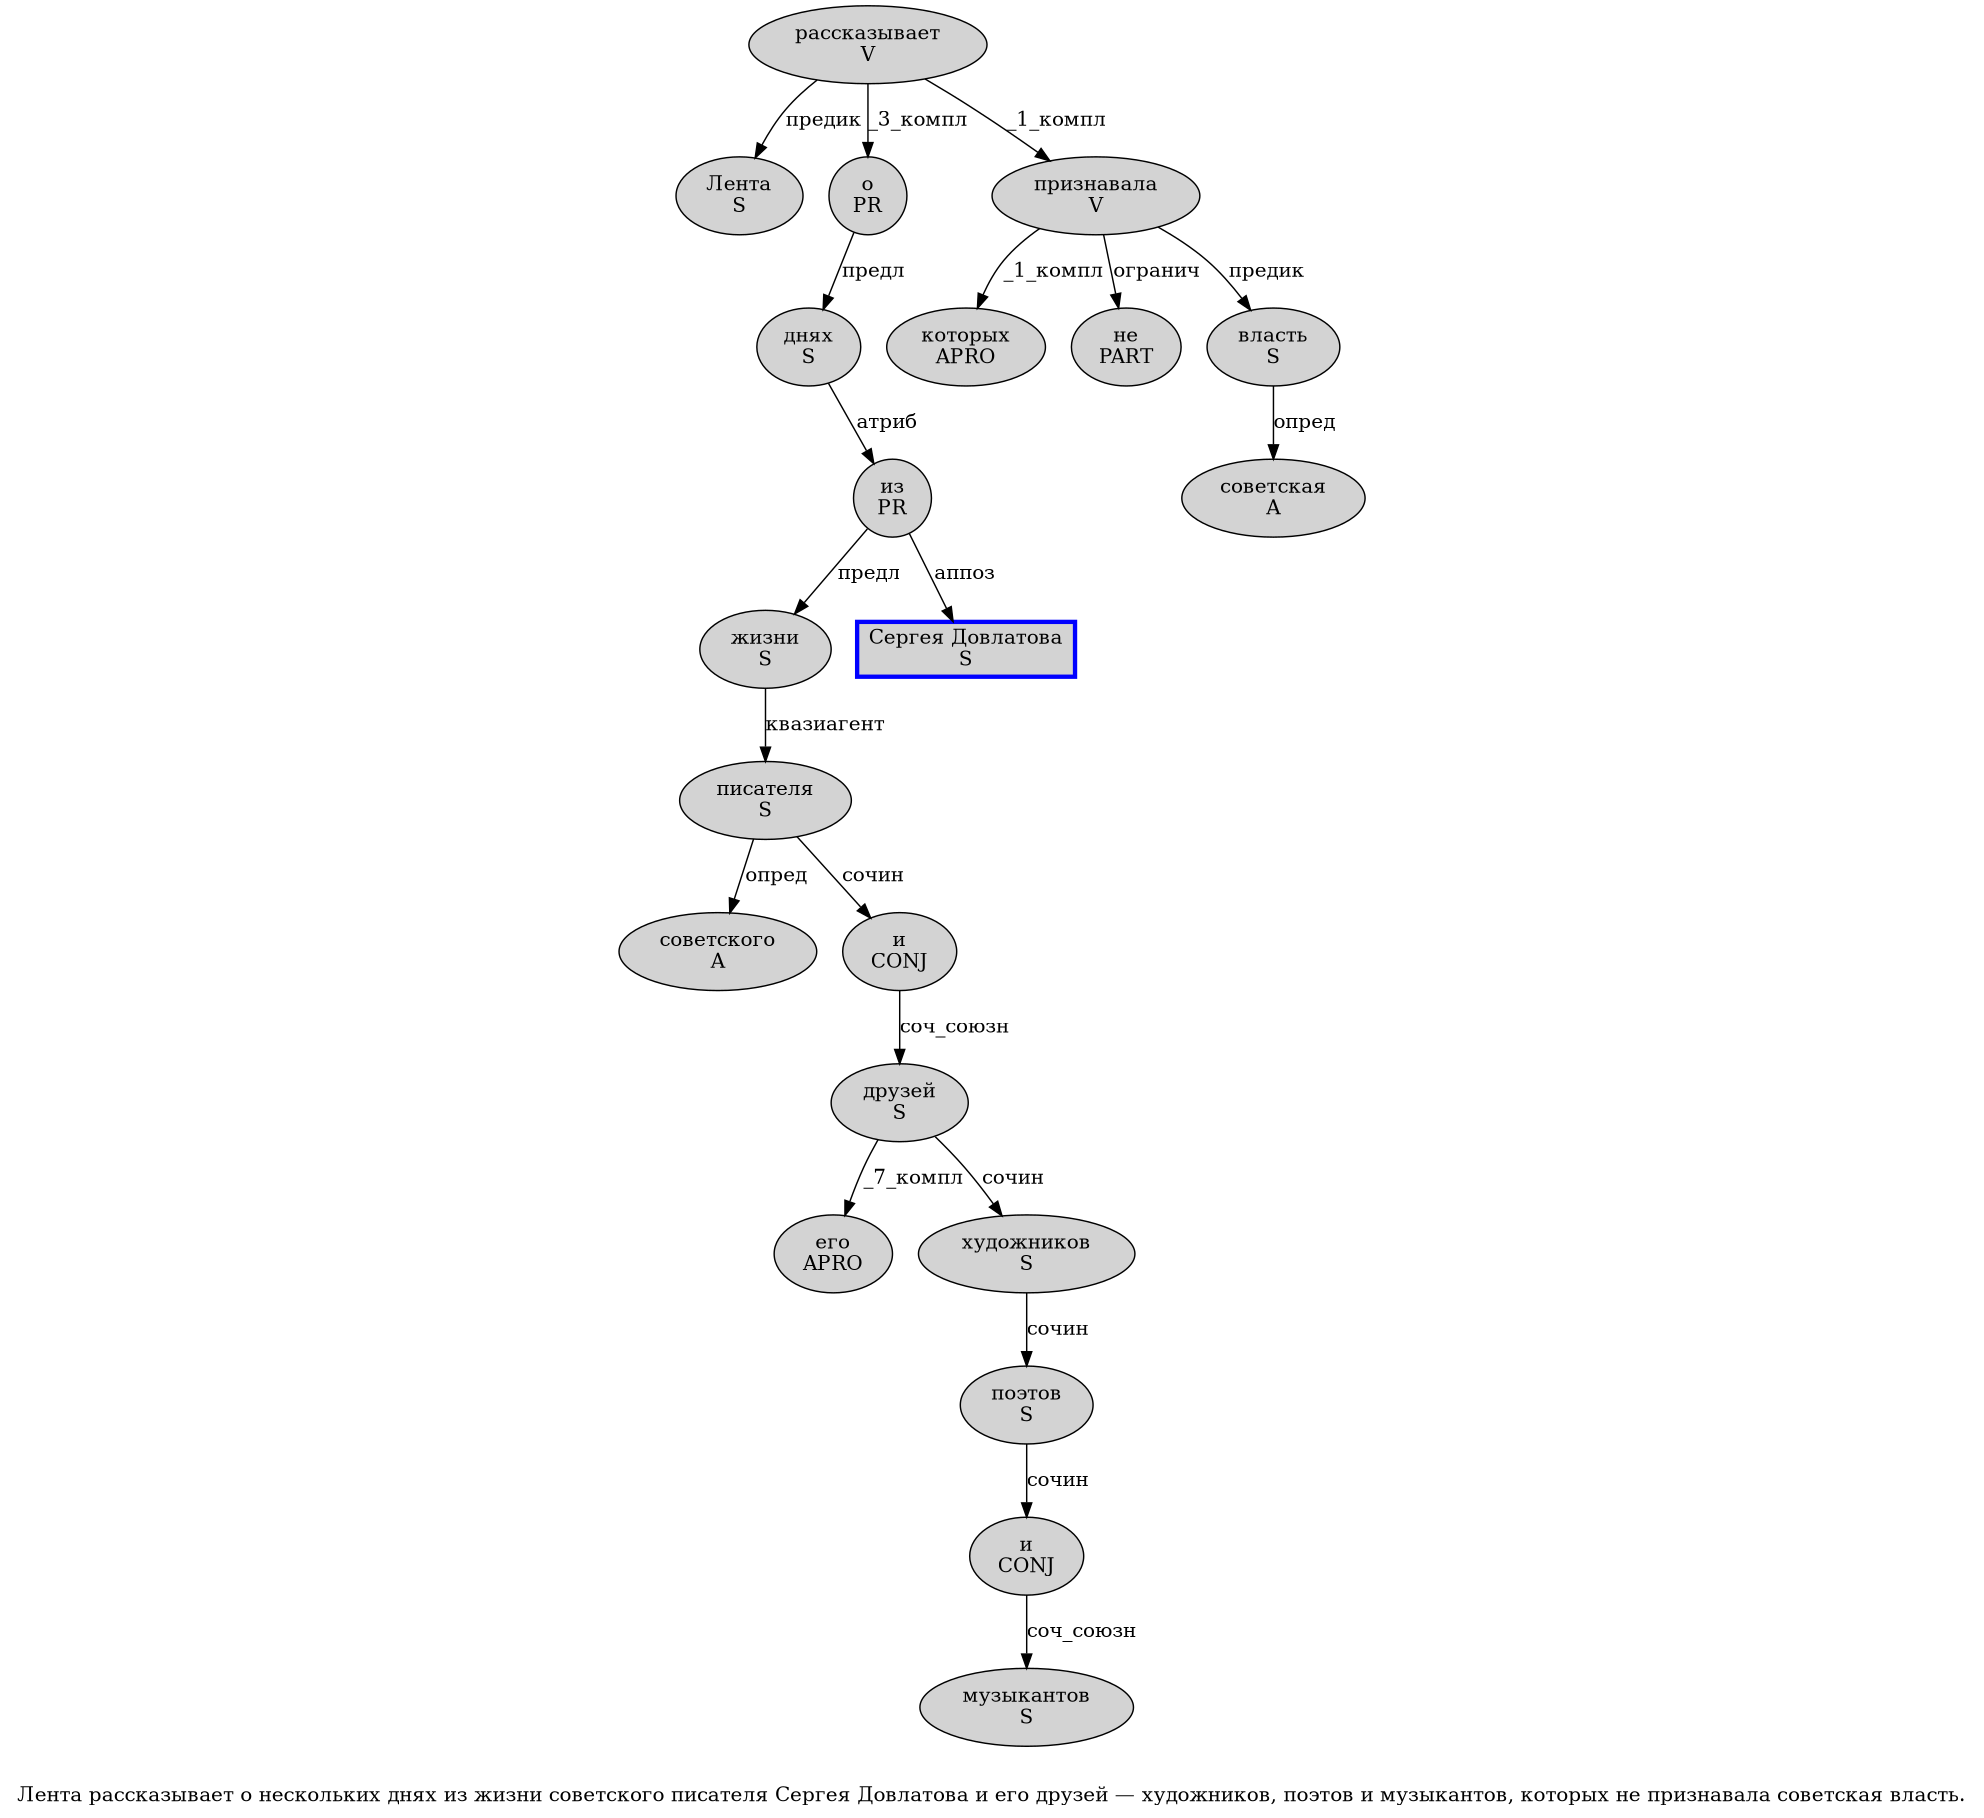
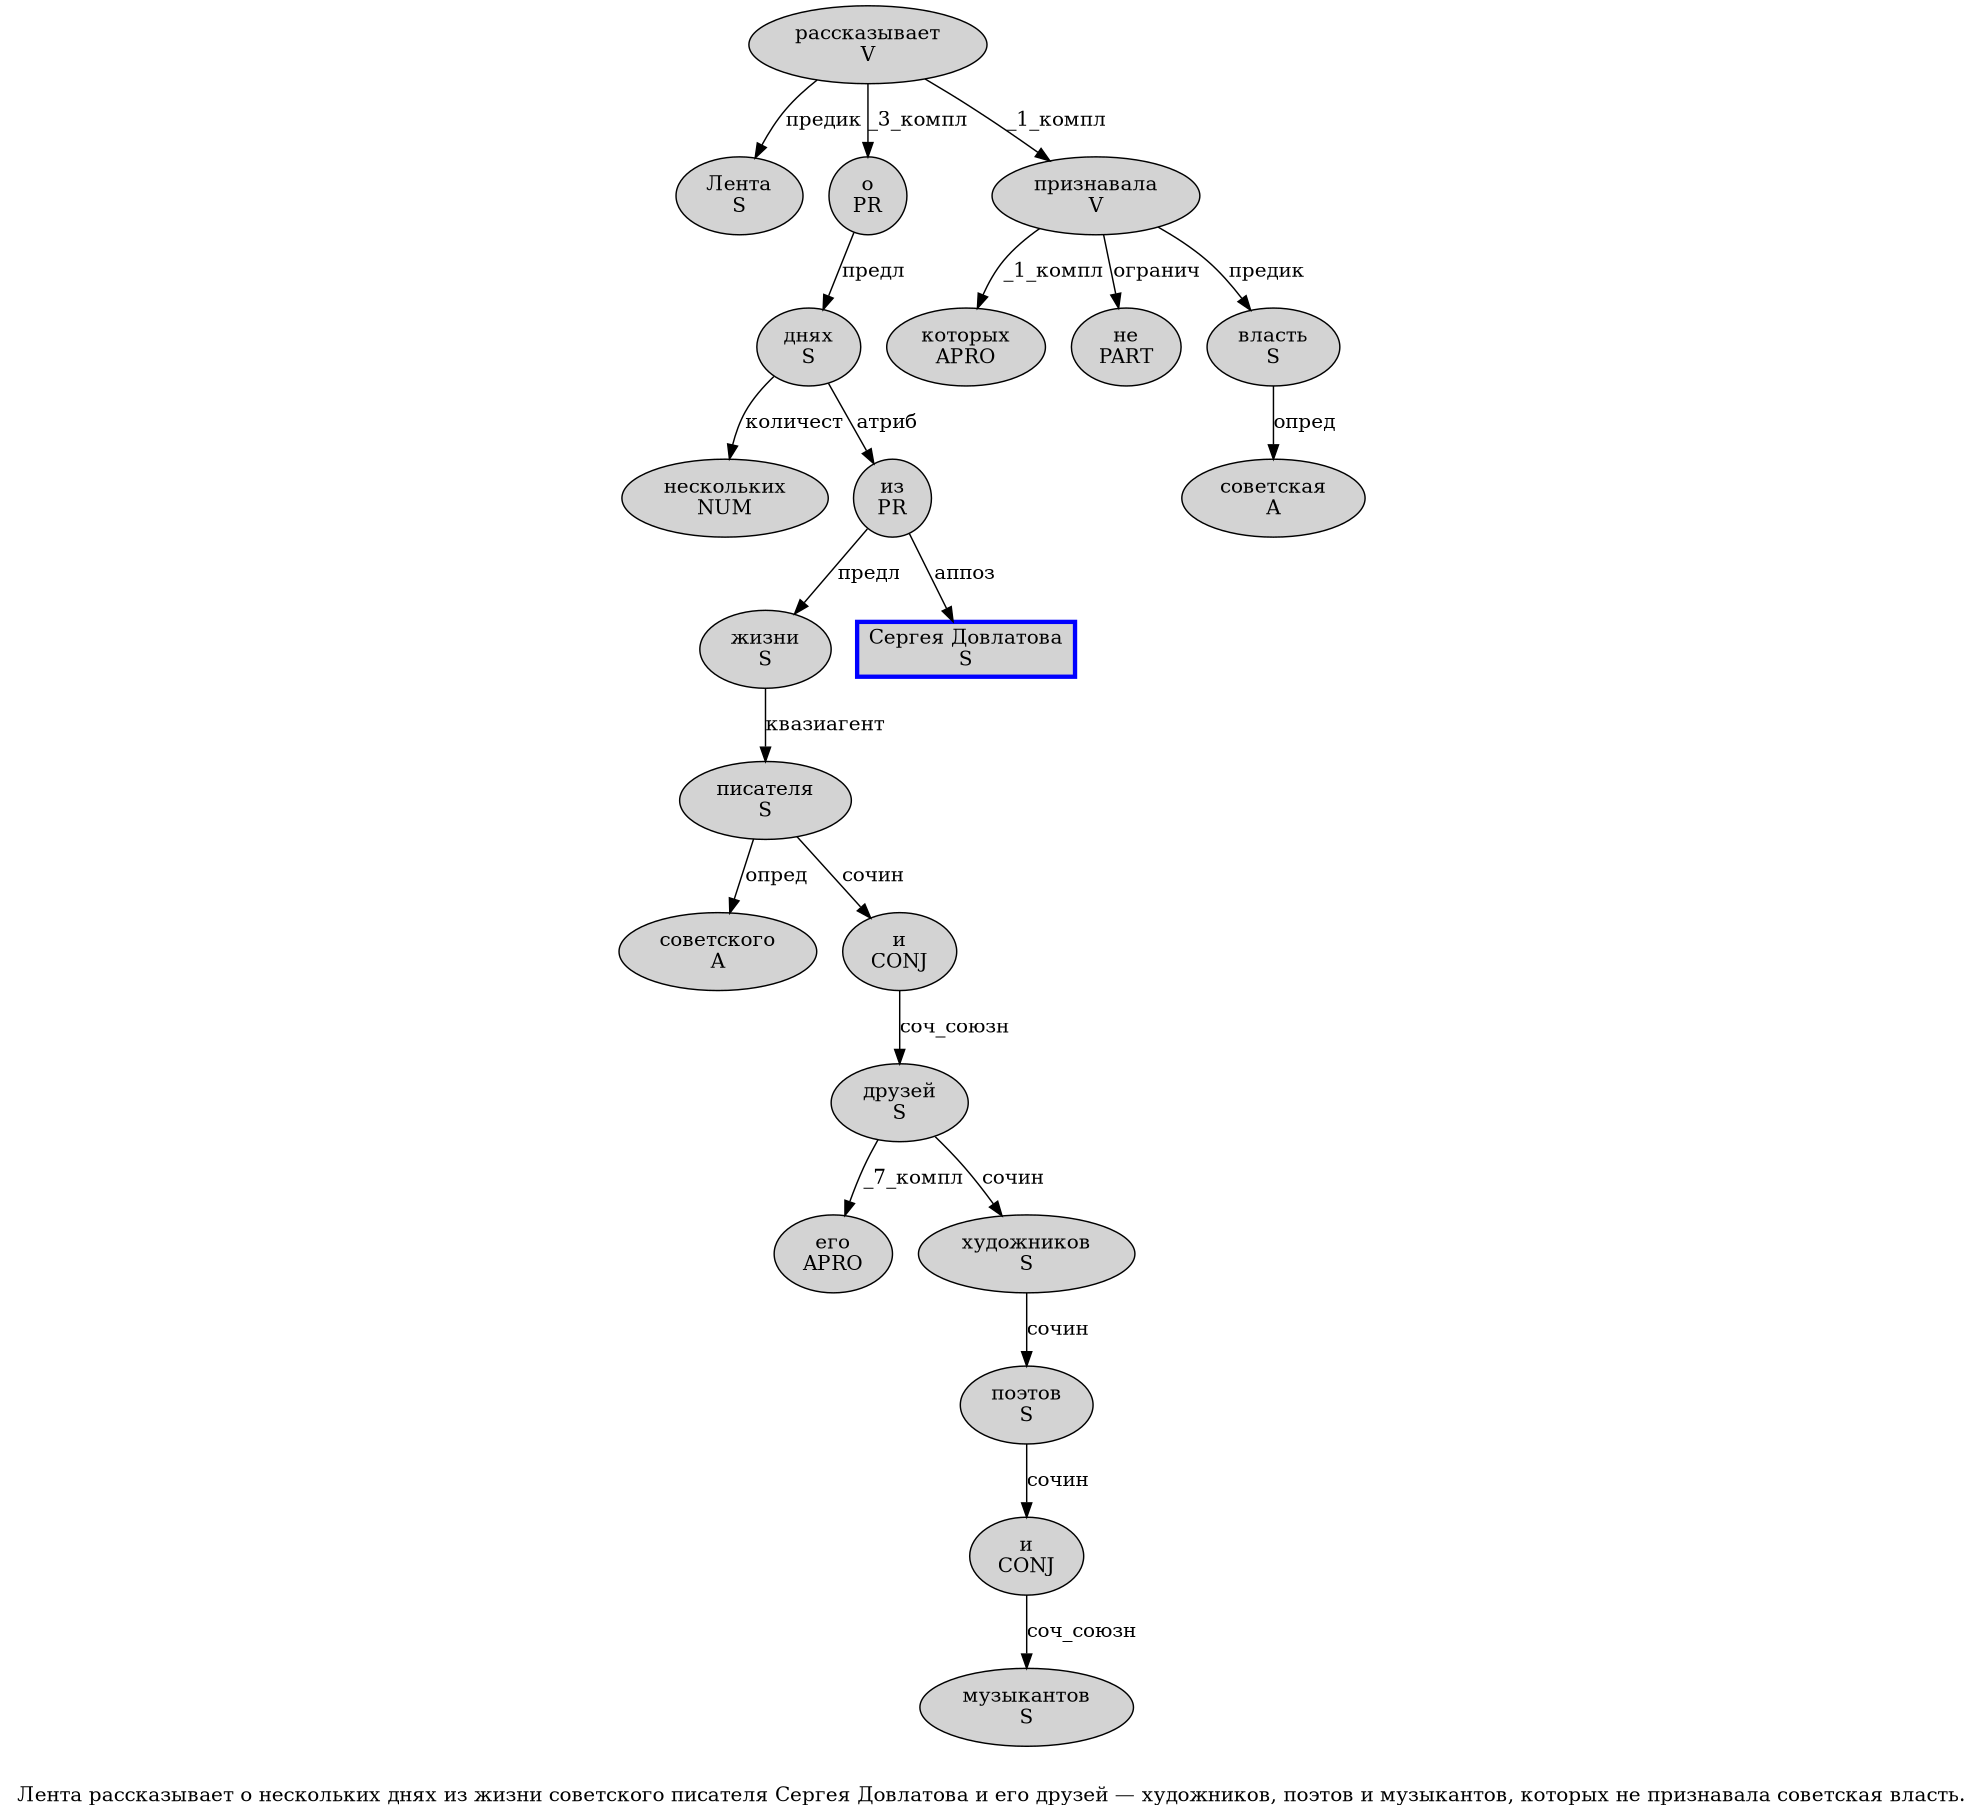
none -> (725, 498)
